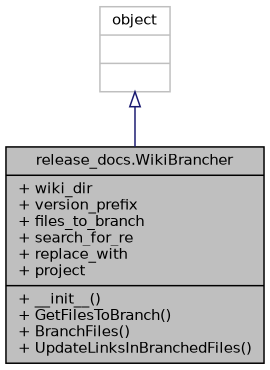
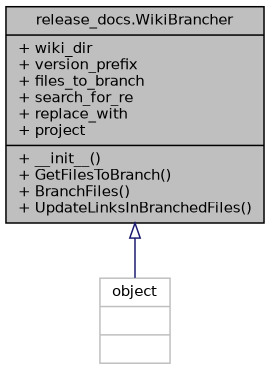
(135, 127) -> (135, 258)
